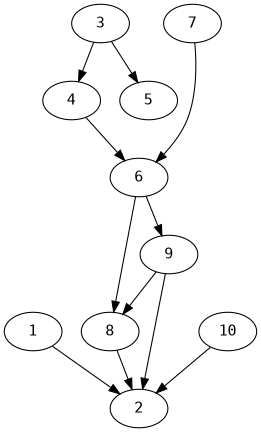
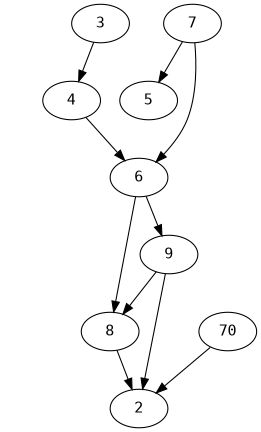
(122, 57) -> (173, 57)
(33, 332) -> none
(228, 332) -> (228, 332)
